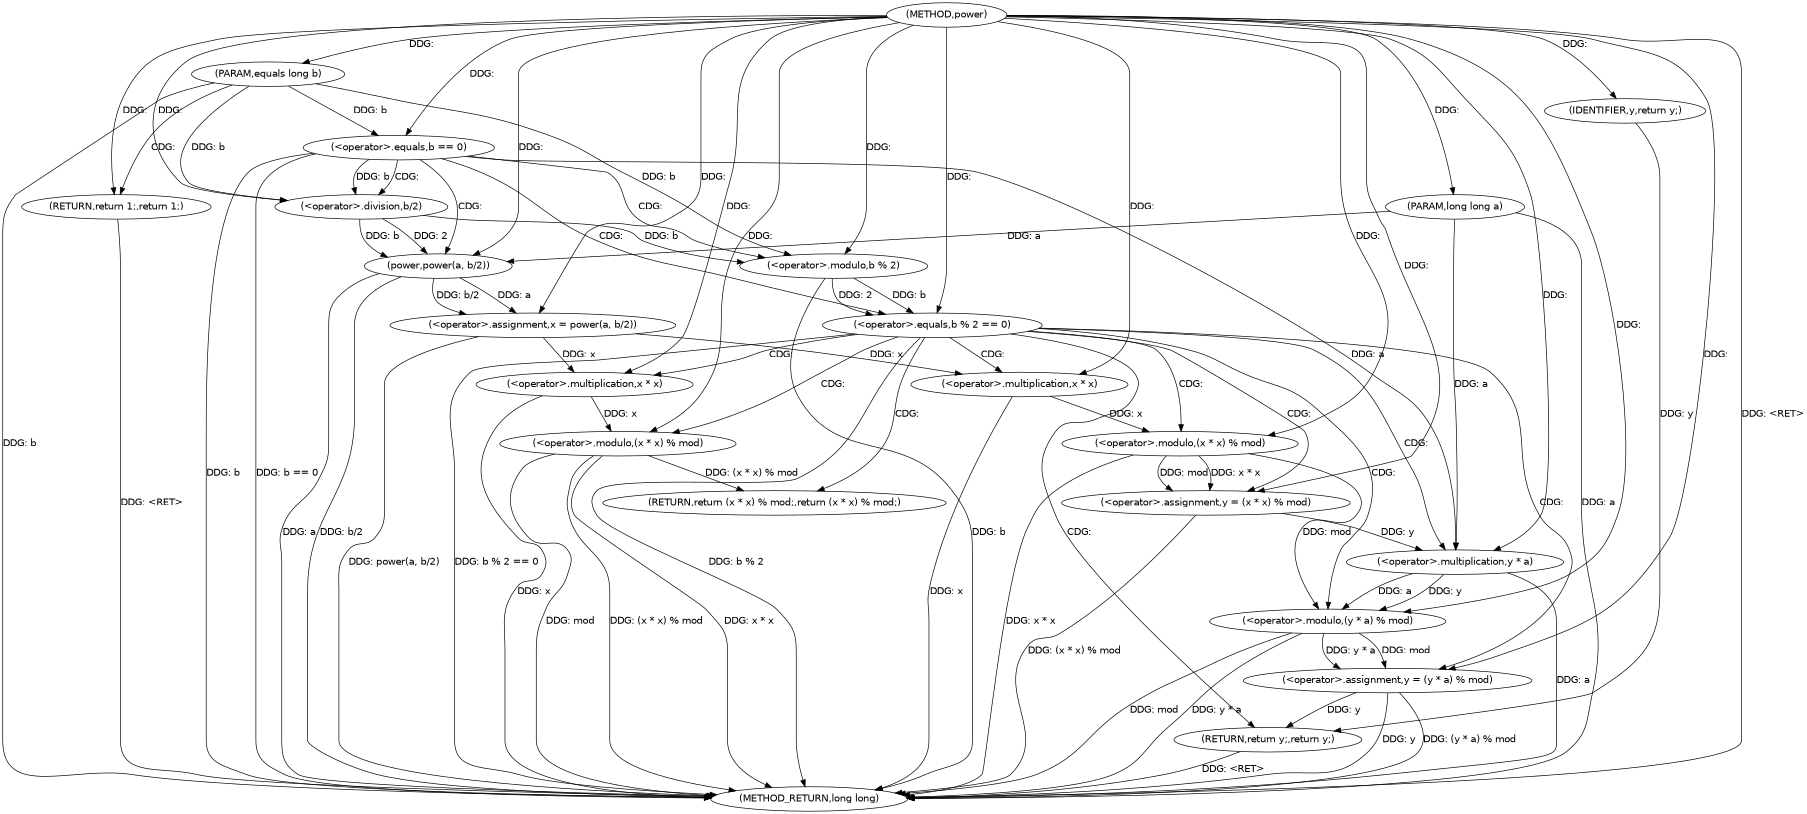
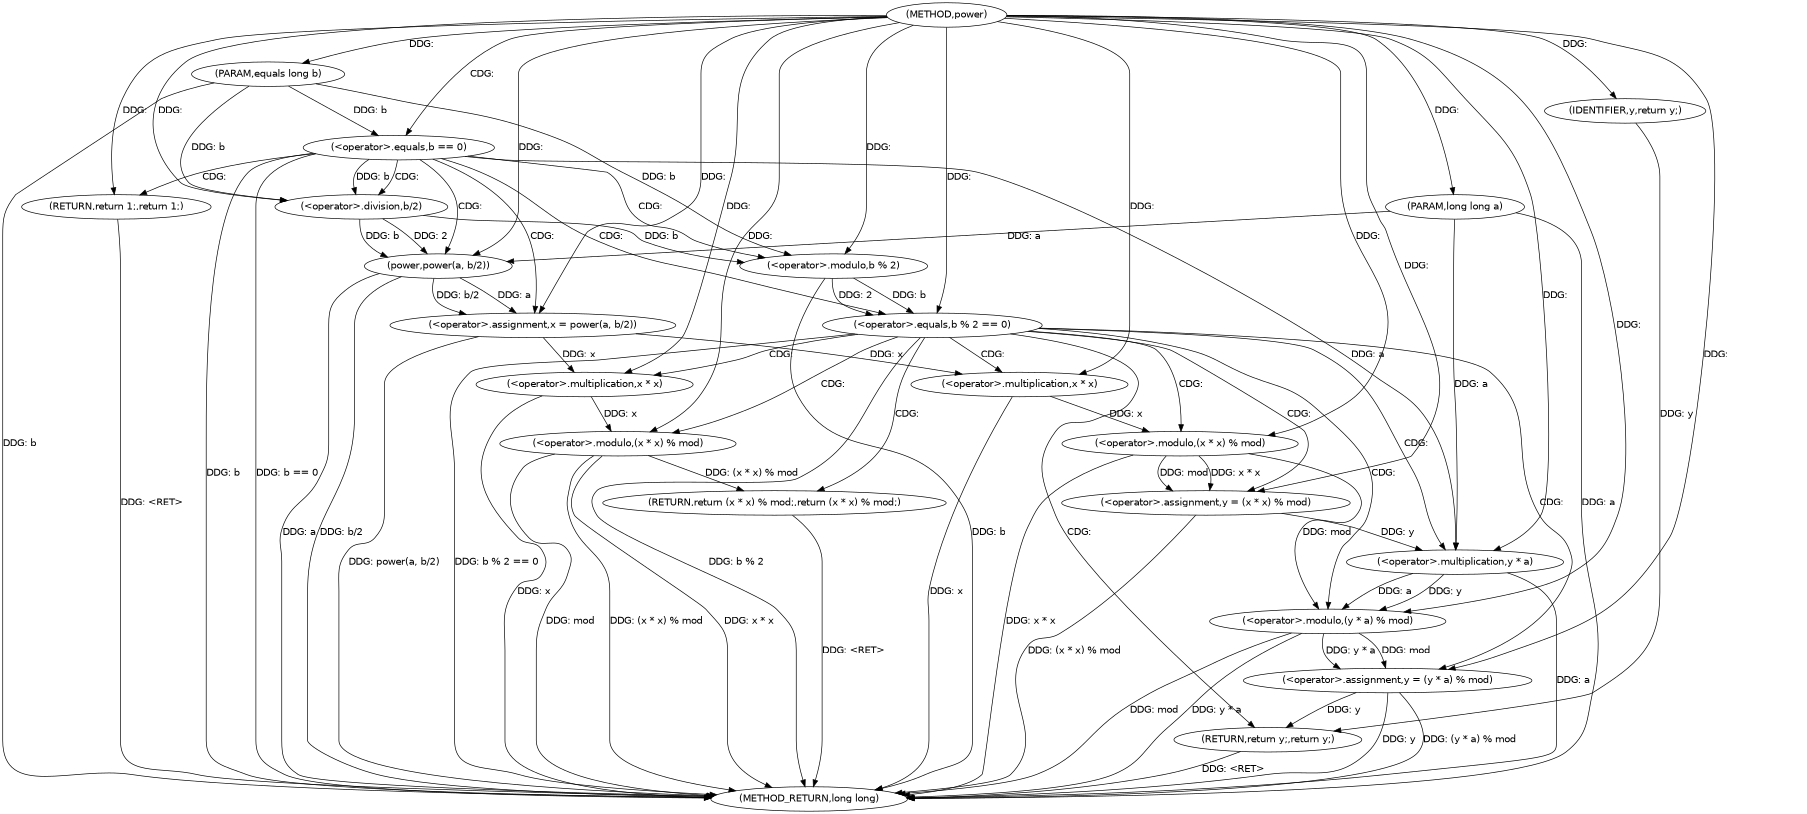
(484, 74) -> (484, 74)
(164, 122) -> (229, 166)
none -> (511, 209)
(1742, 446) -> (822, 643)
